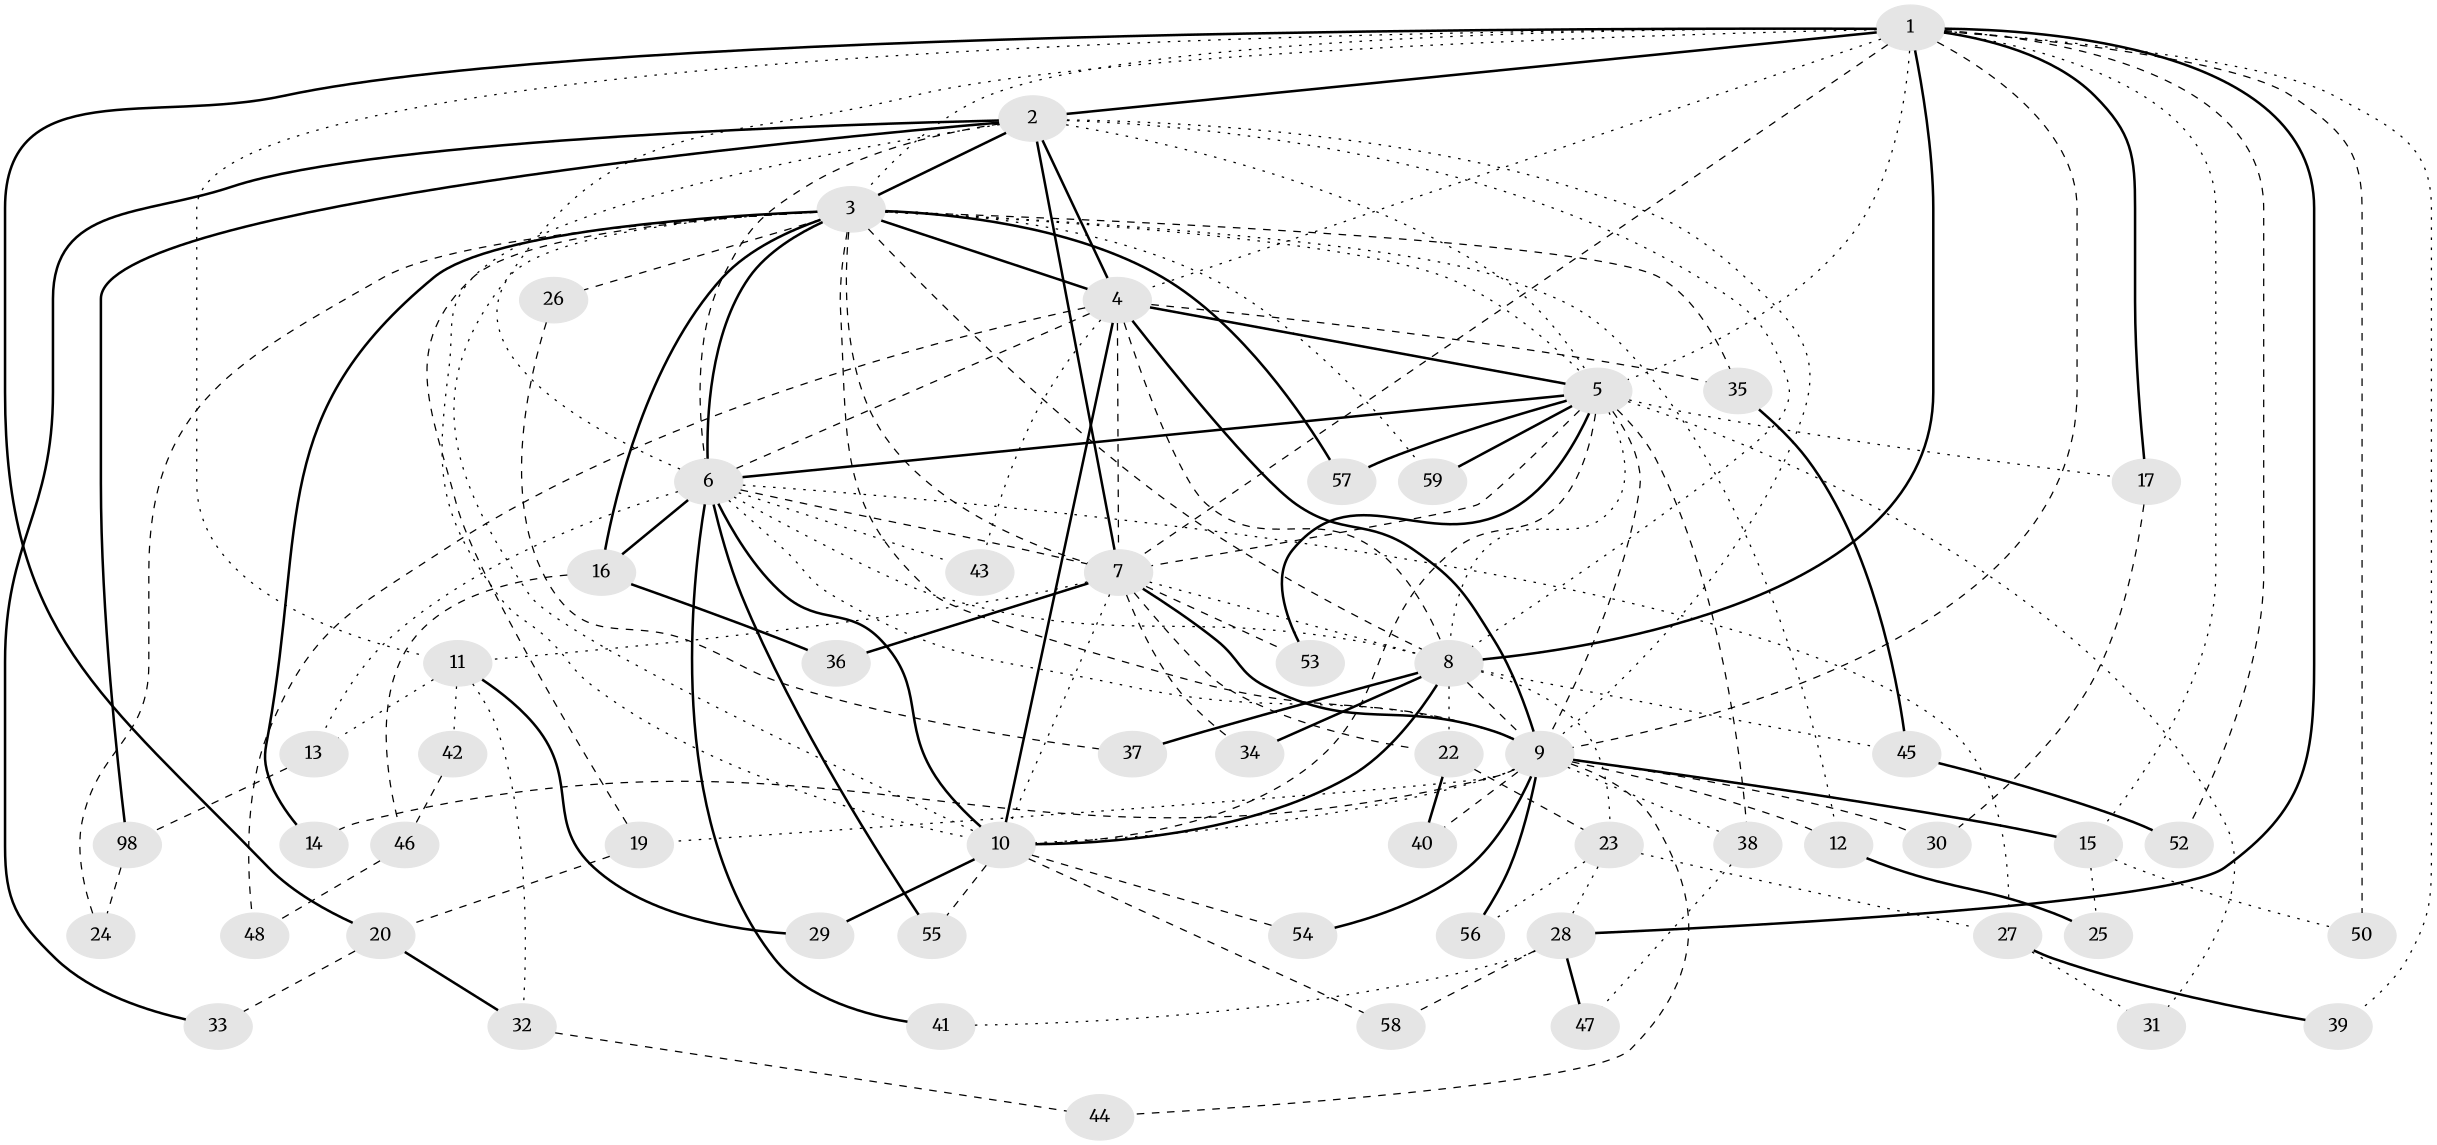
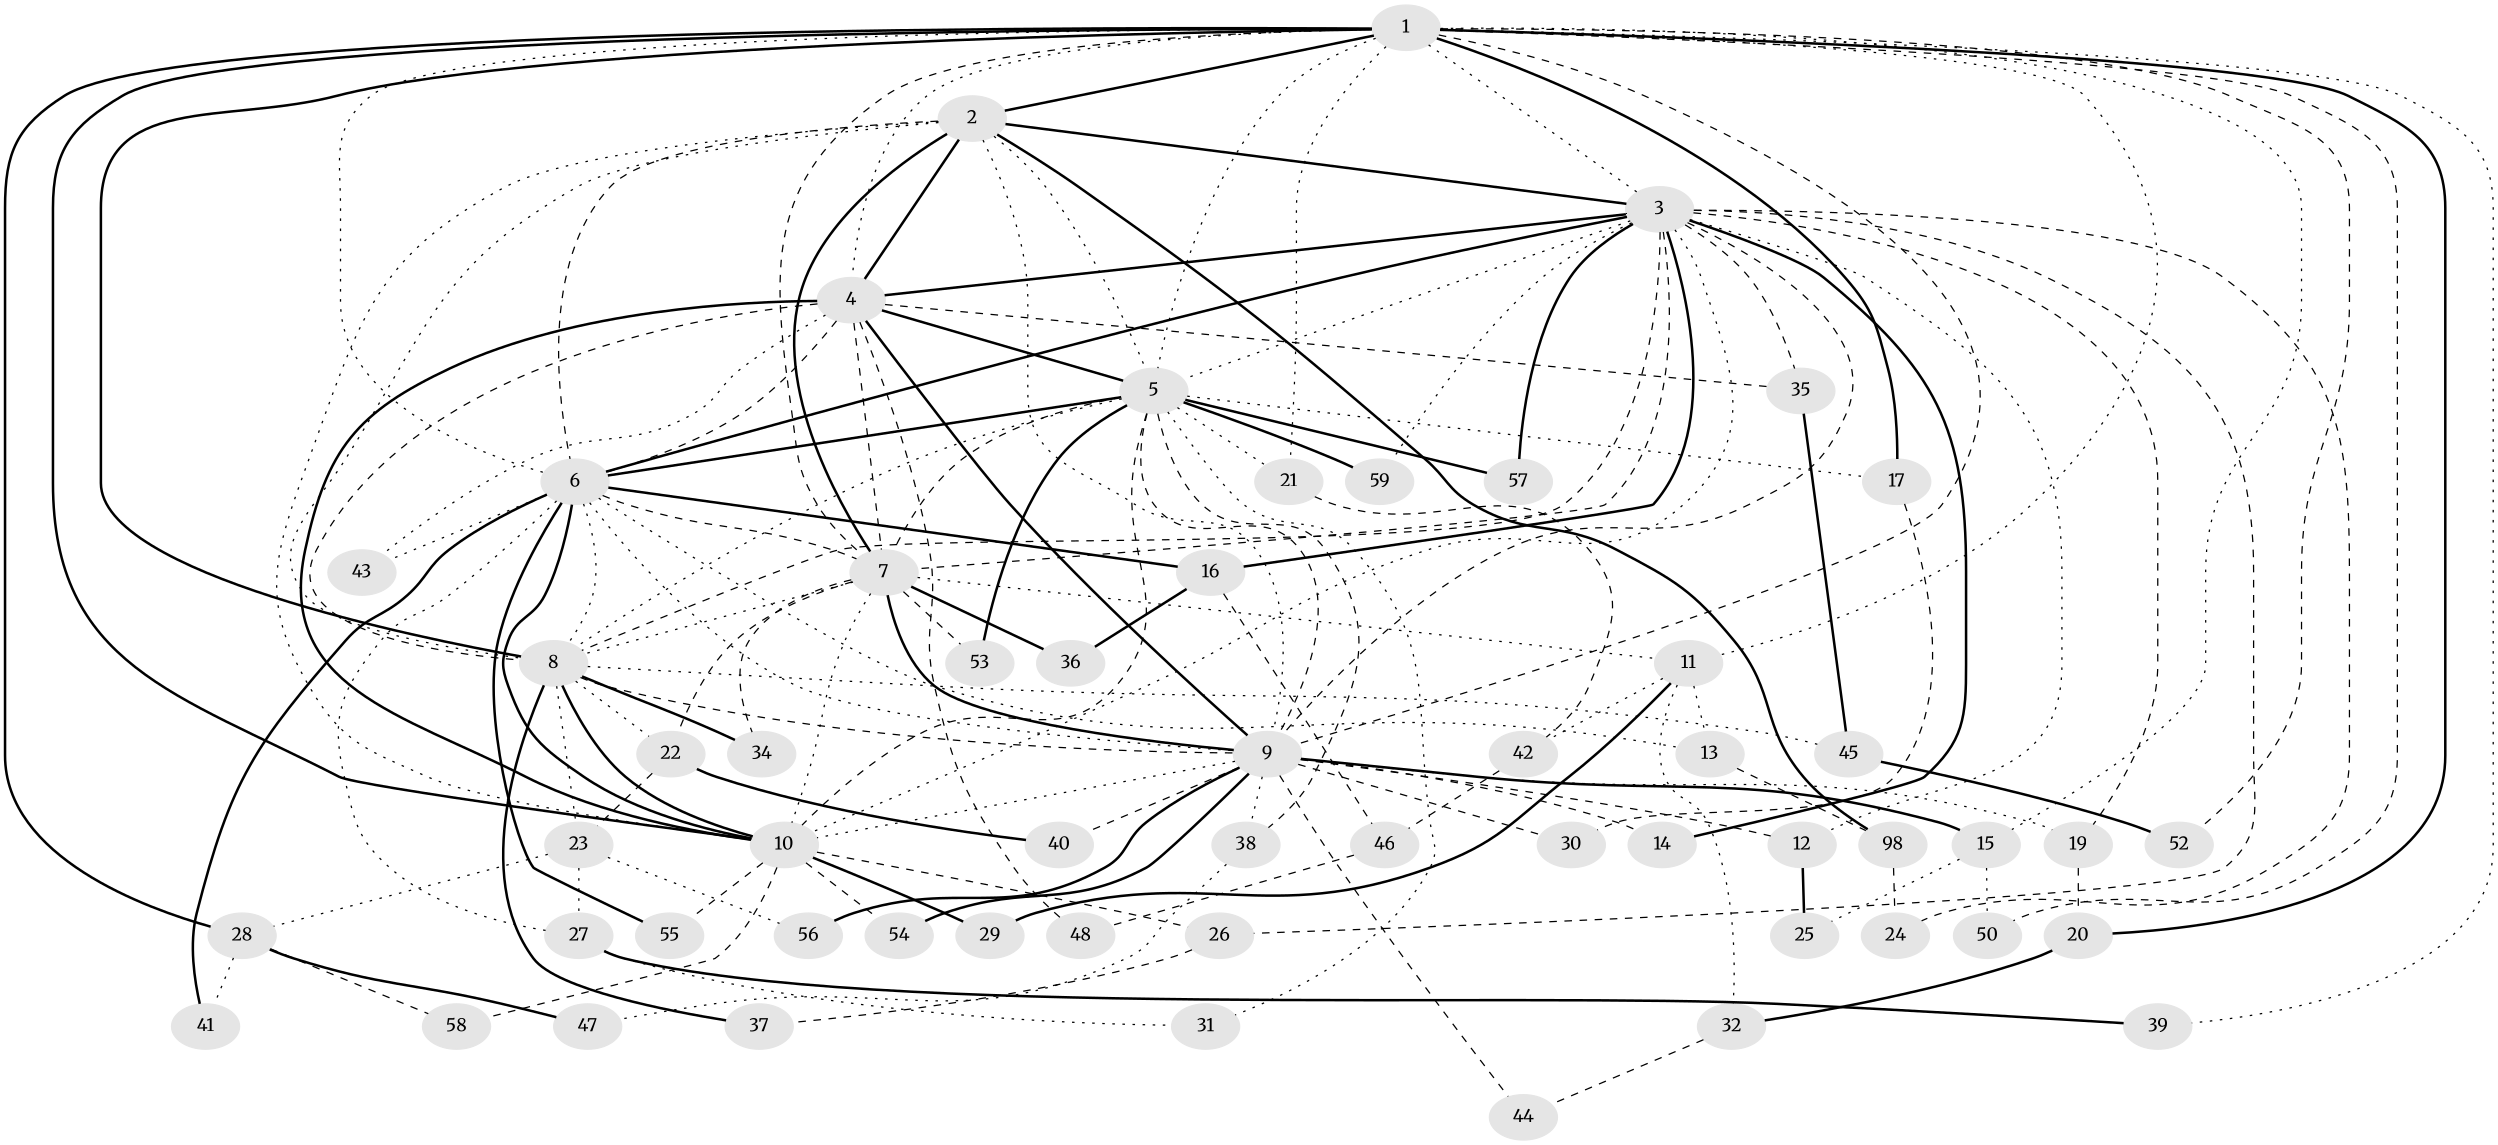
none -> (114, 101)
none -> (1289, 482)
none -> (1003, 888)
(218, 1027) -> none
